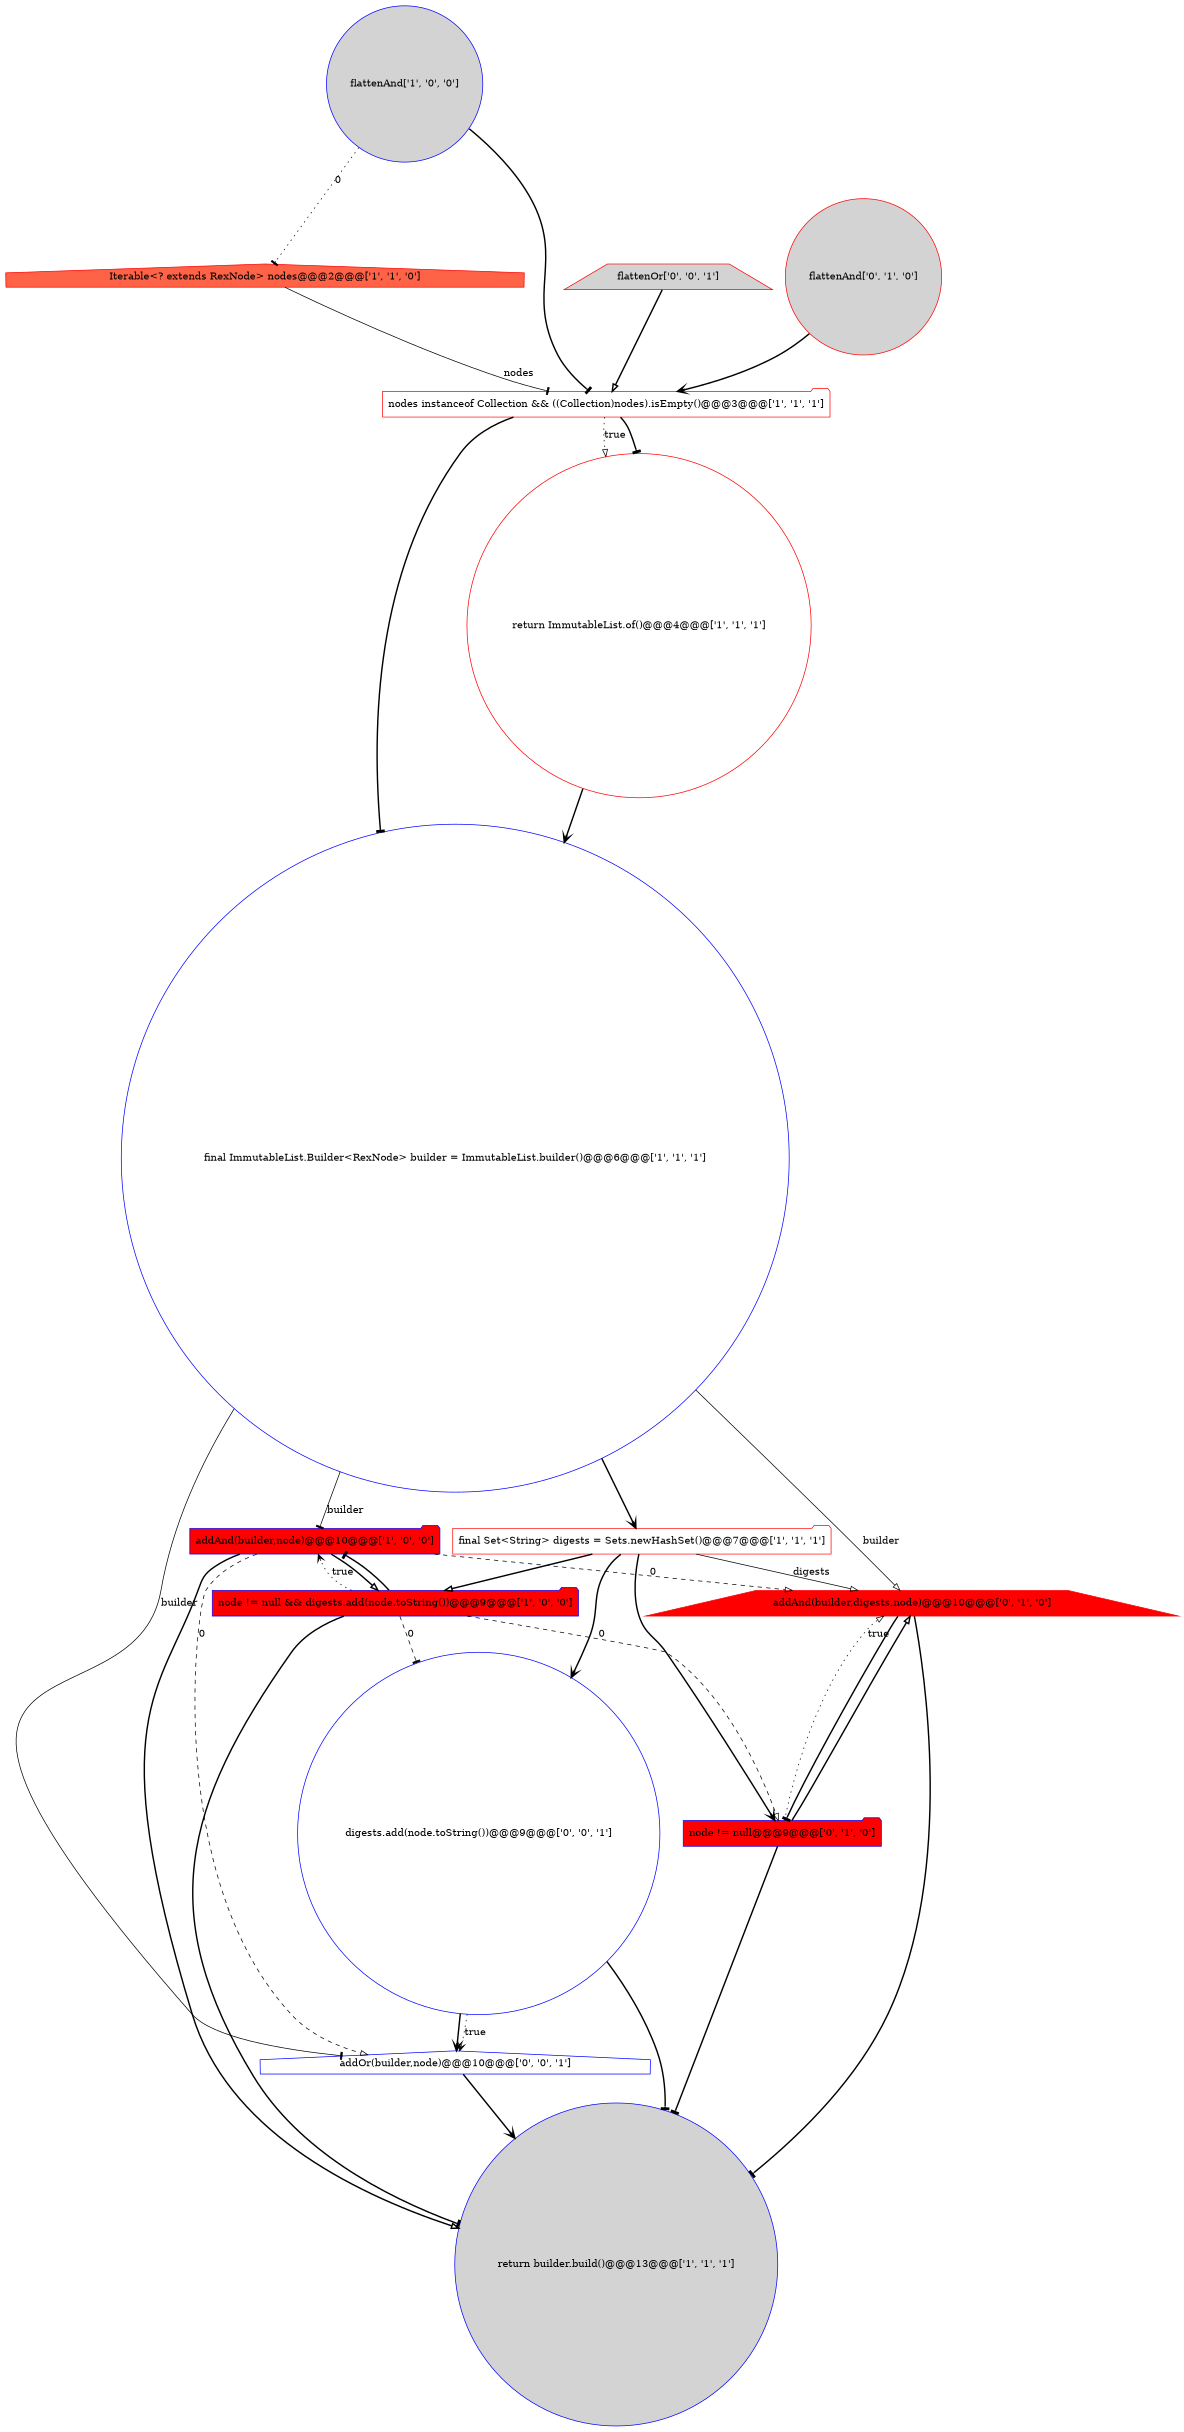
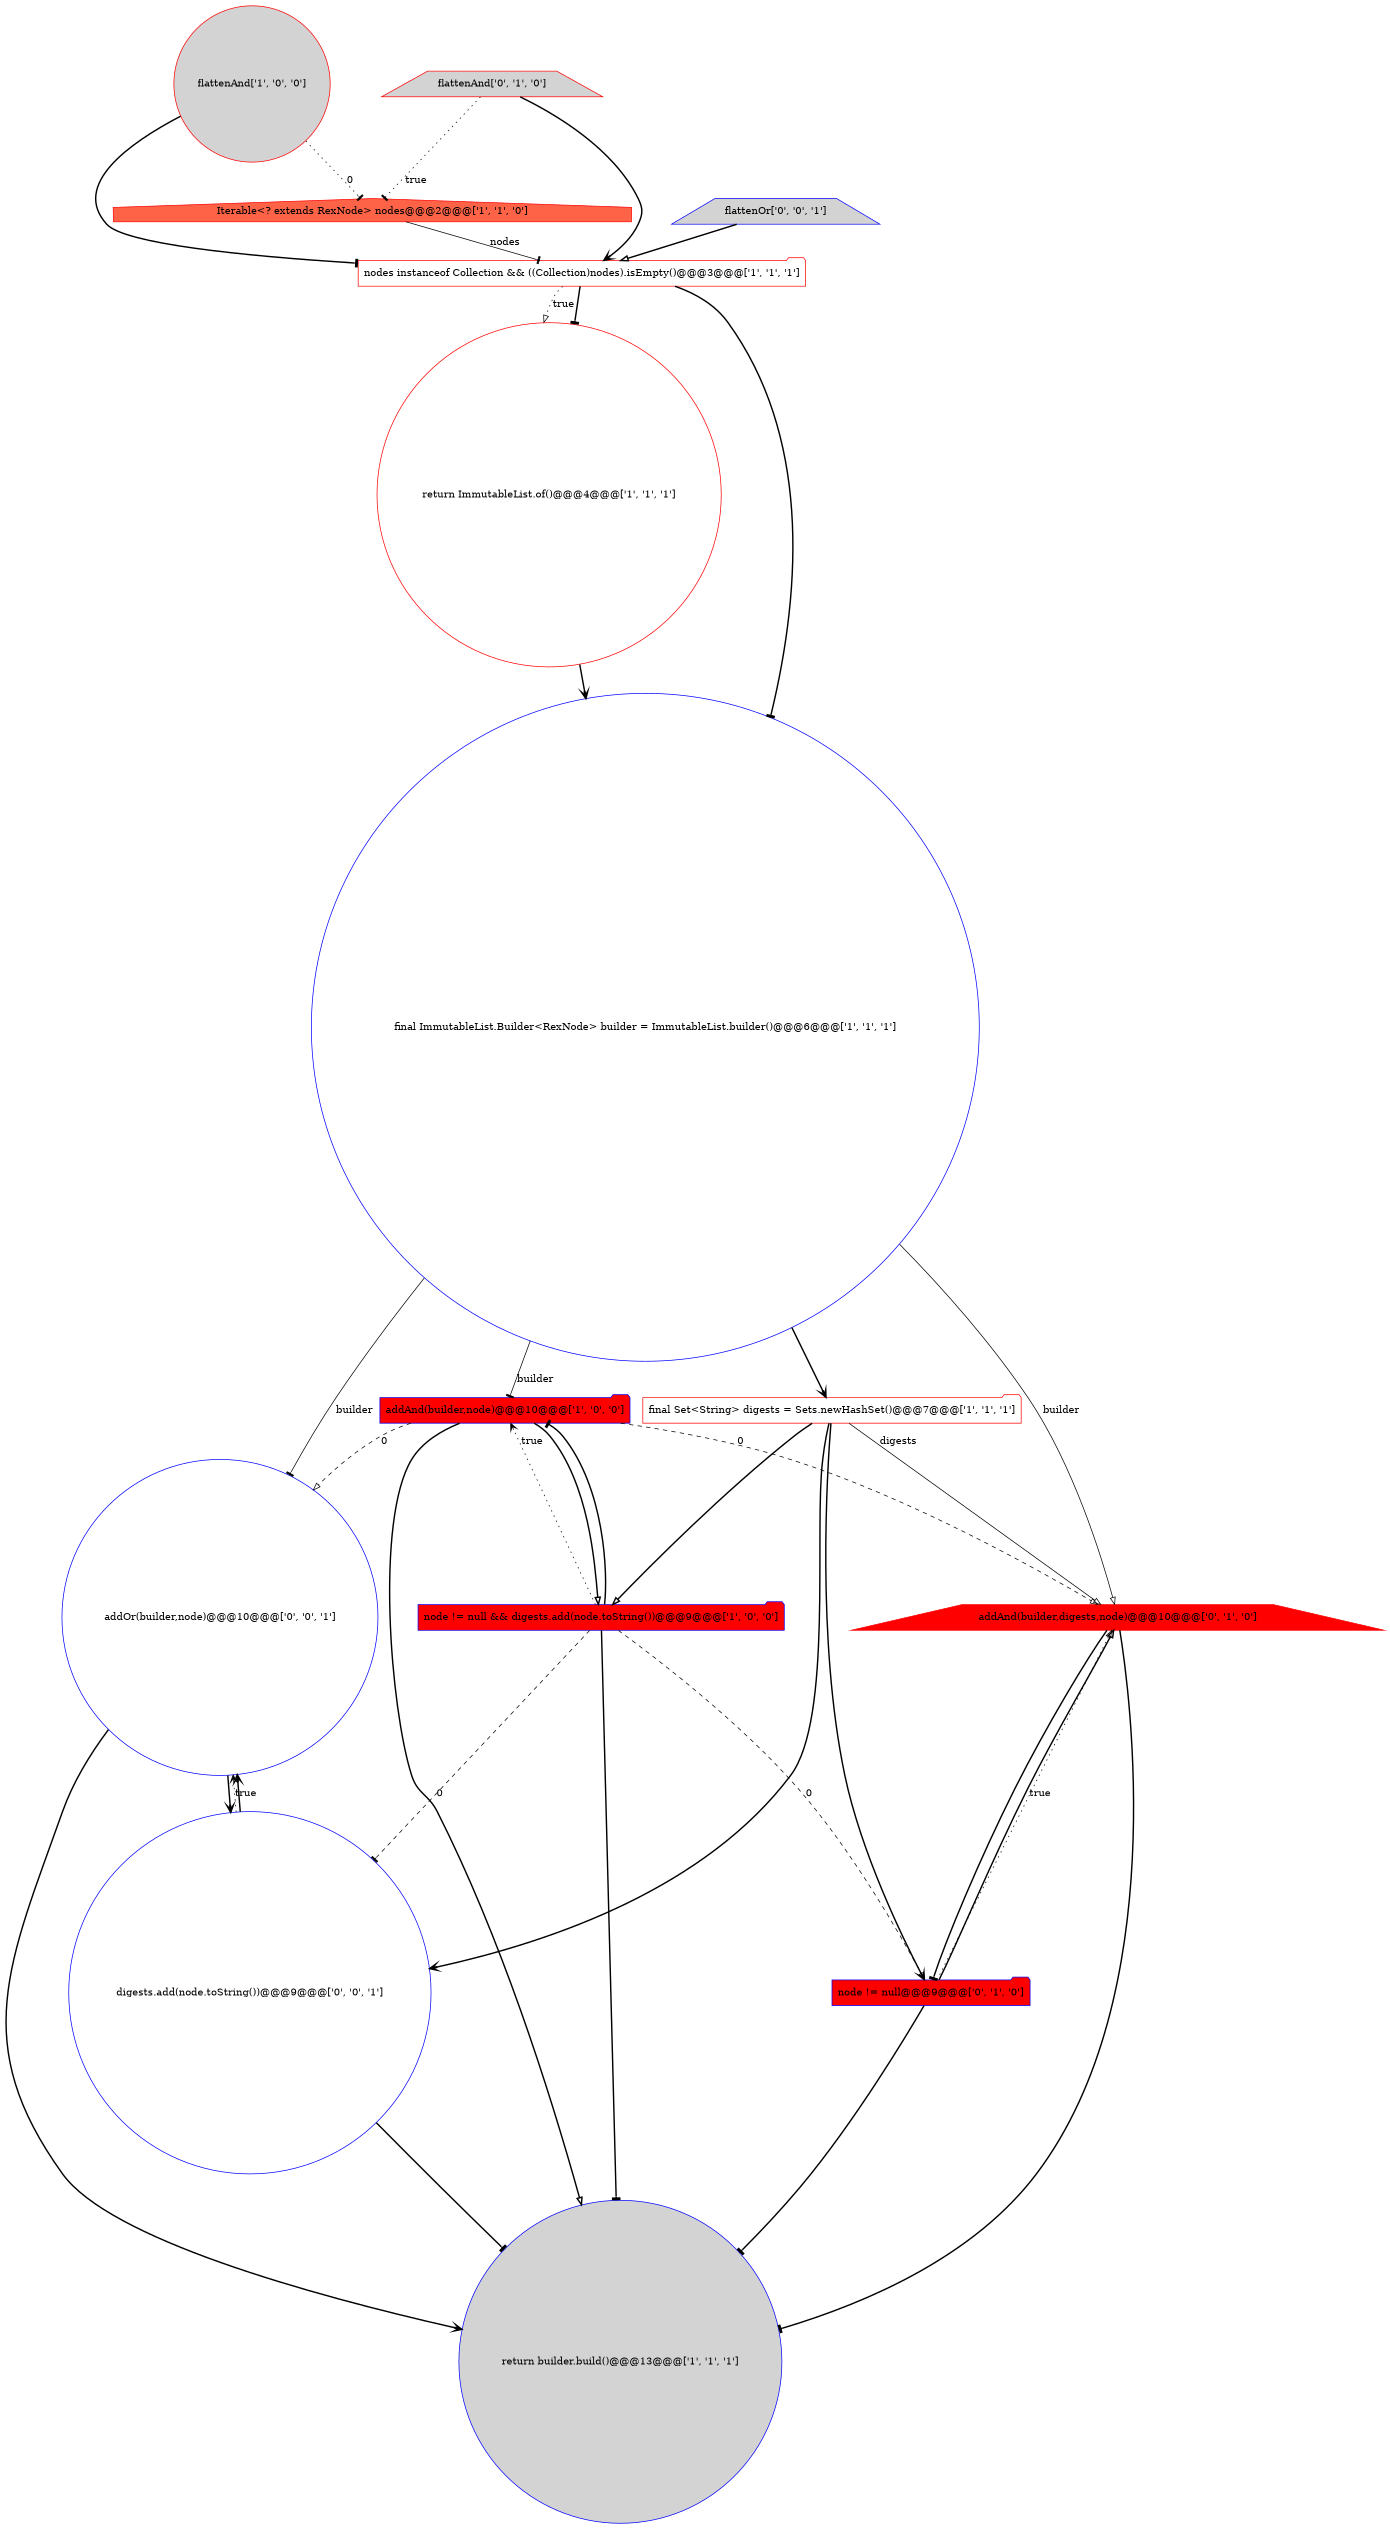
(405, 84) -> (252, 84)
none -> (433, 147)
(668, 277) -> (776, 211)
(863, 277) -> (492, 84)
none -> (229, 1790)
(455, 2064) -> (220, 1617)
